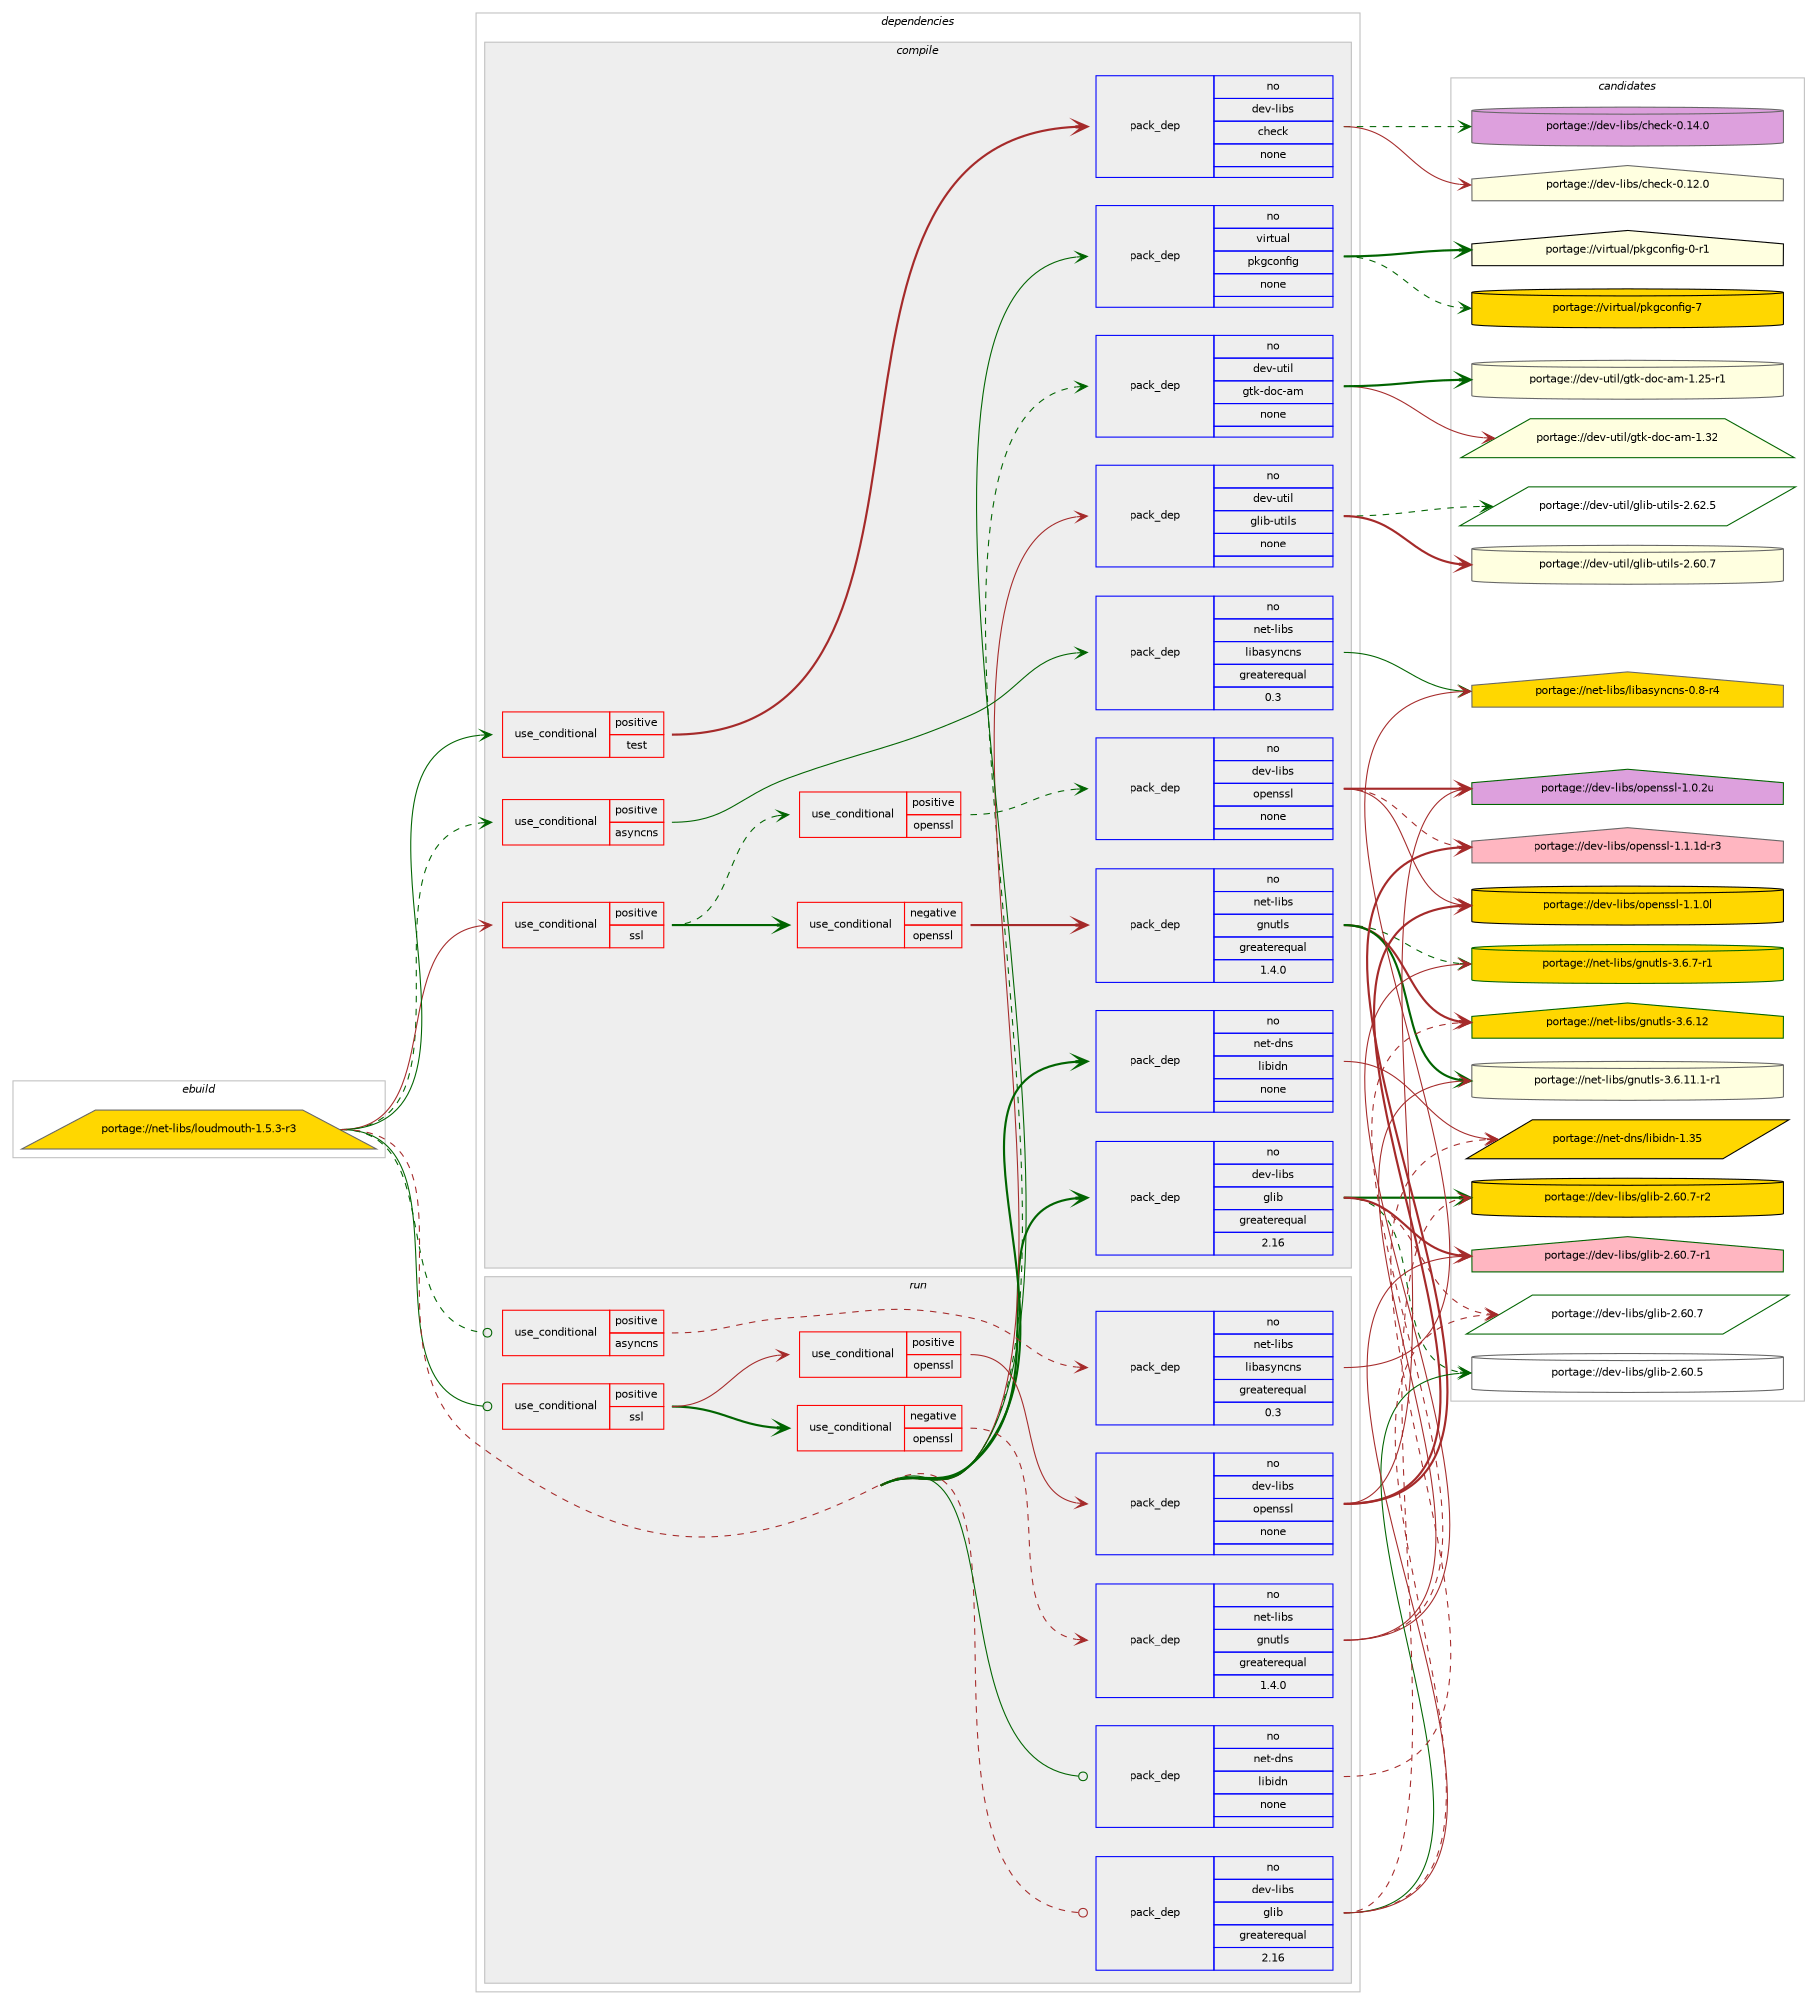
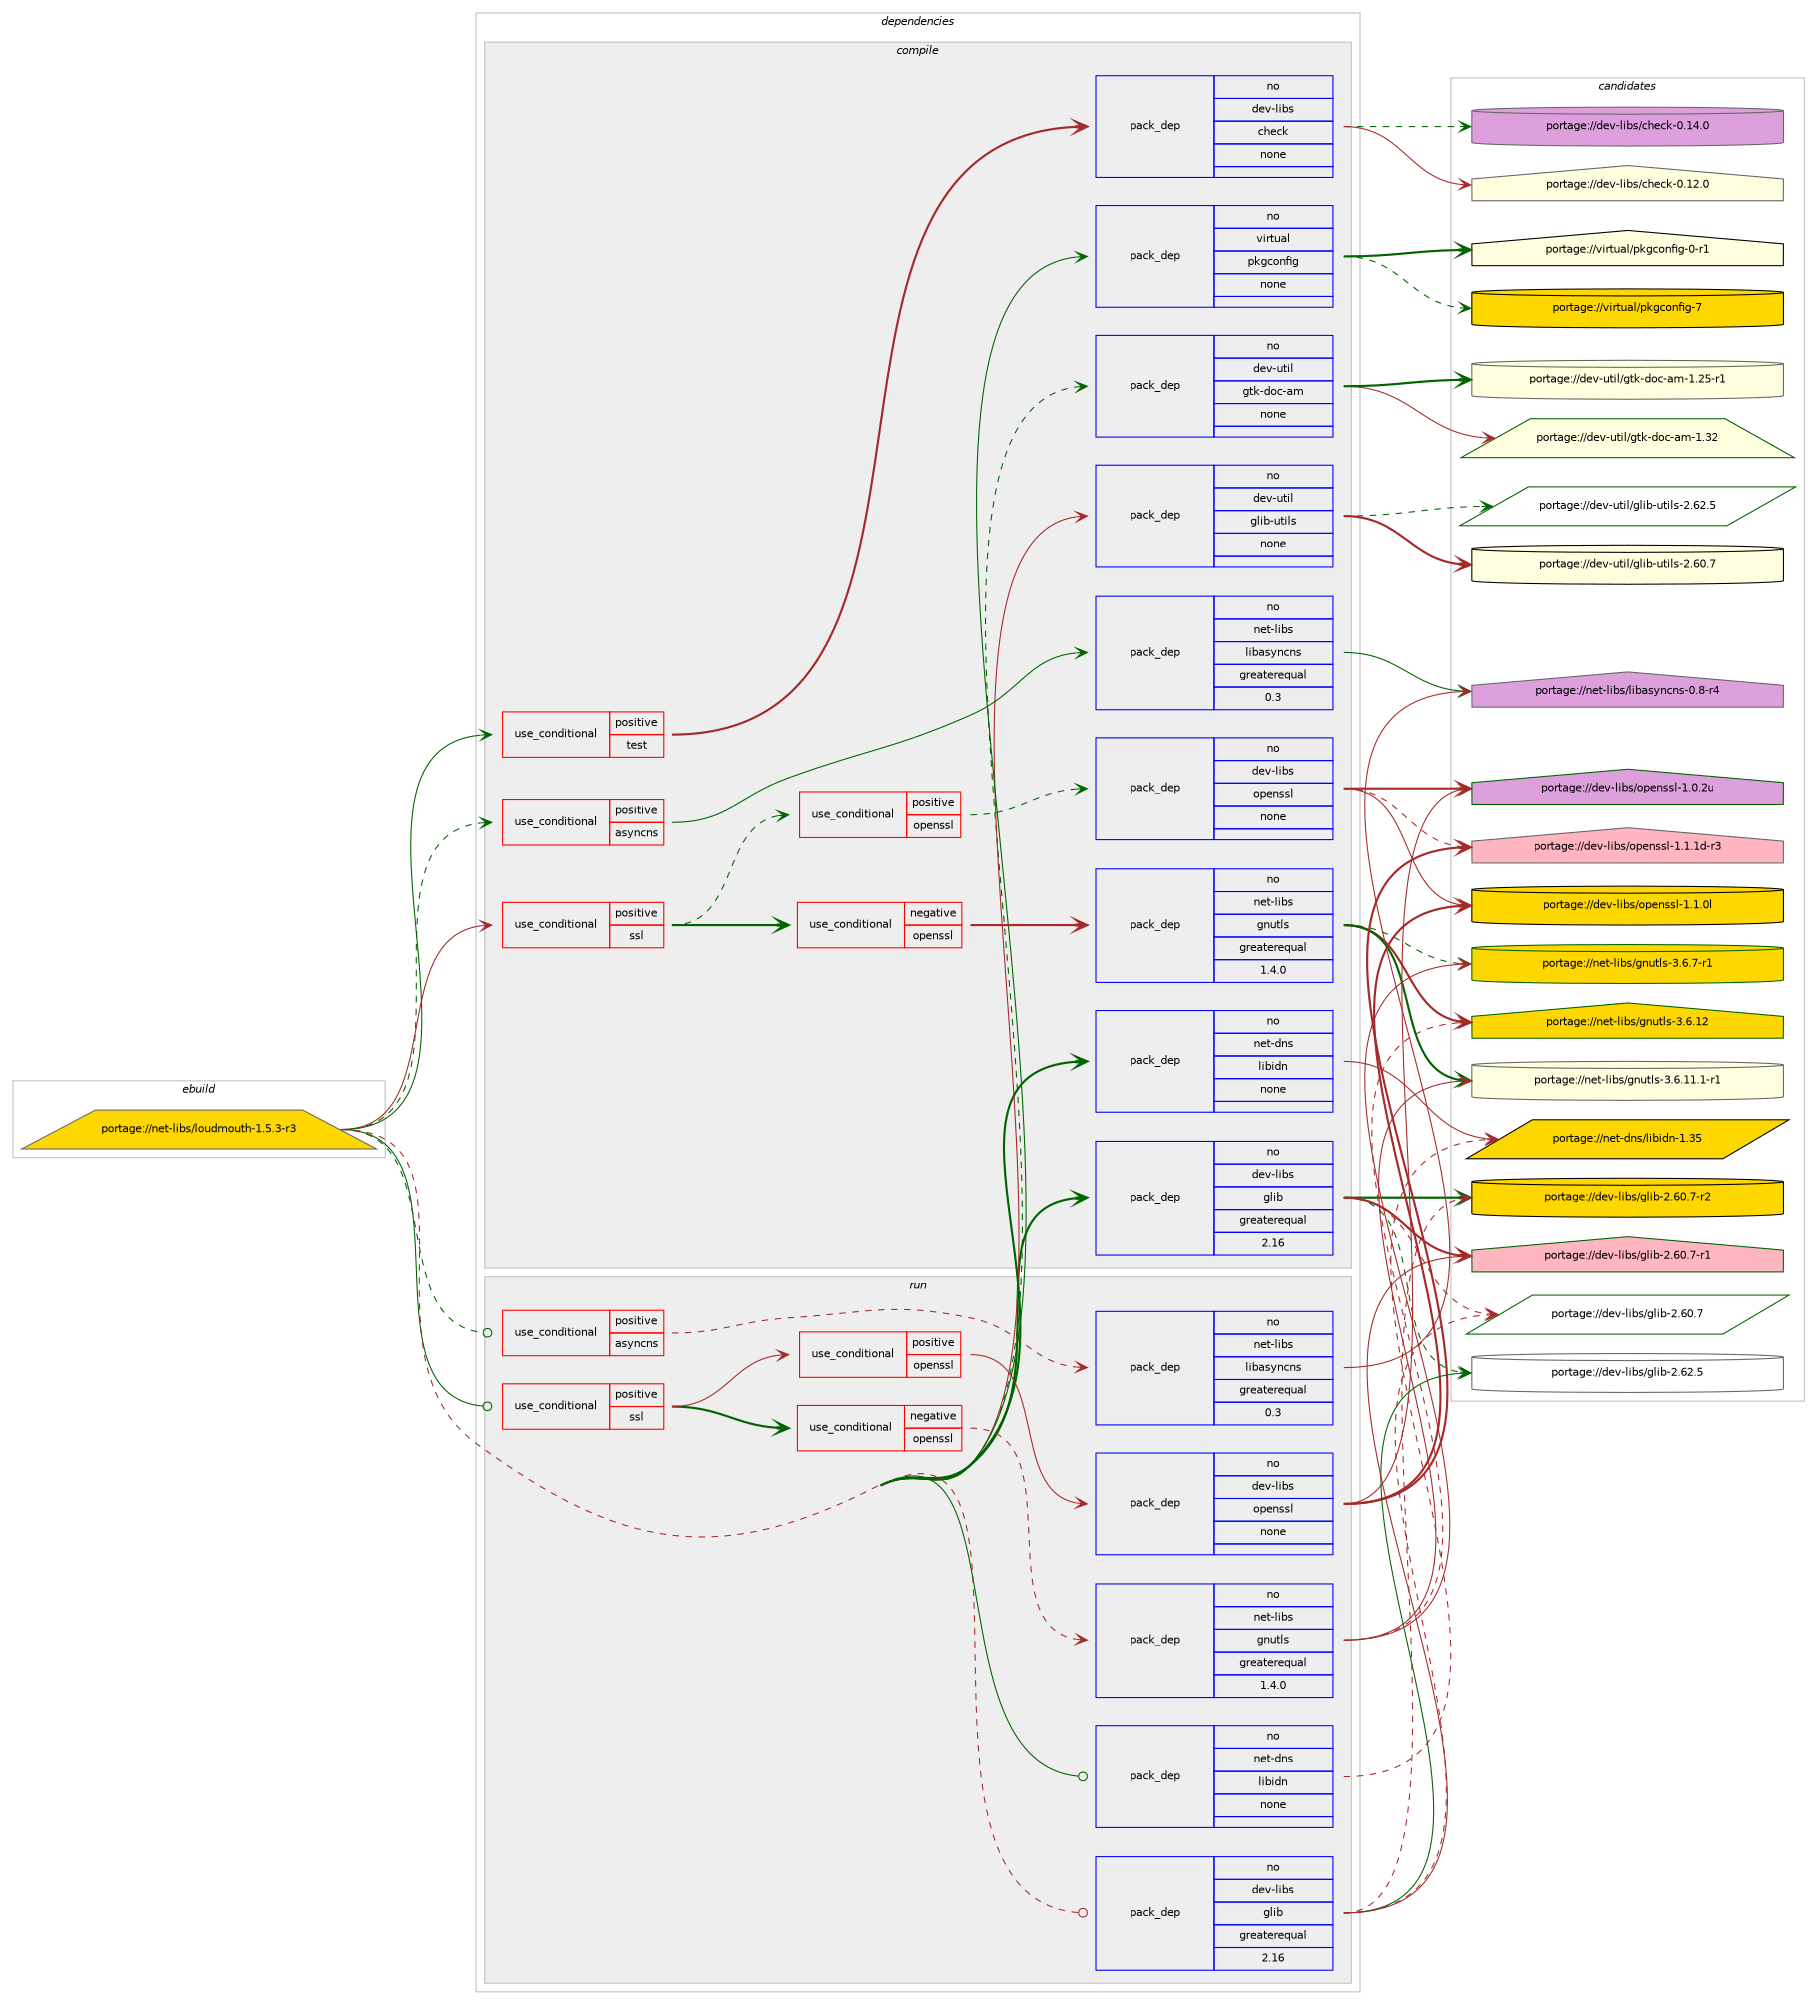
(1628, 565) -> (1628, 565)
(1628, 691) -> (1628, 691)
(1628, 1373) -> (1628, 1373)
